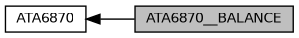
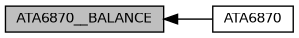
(117, 19) -> (195, 19)
